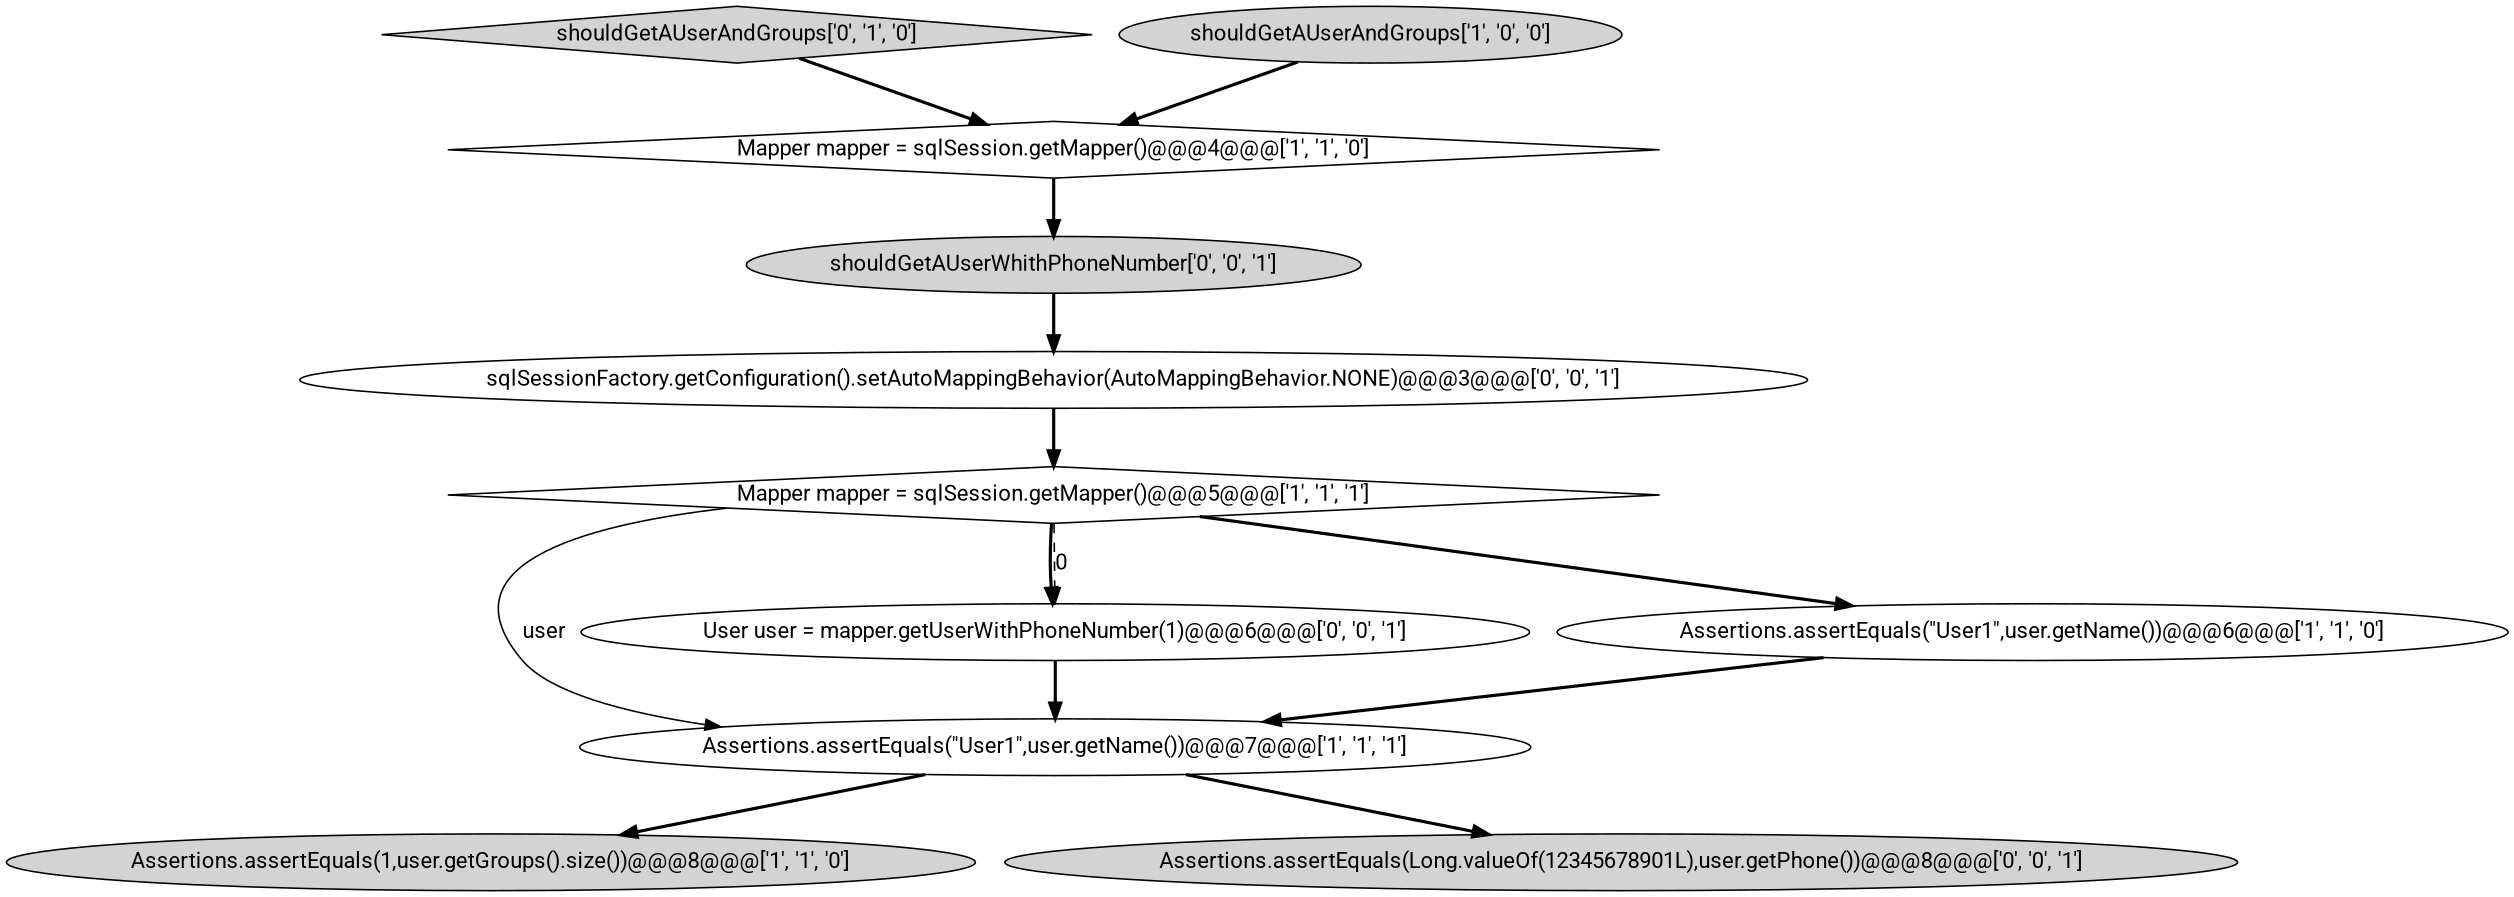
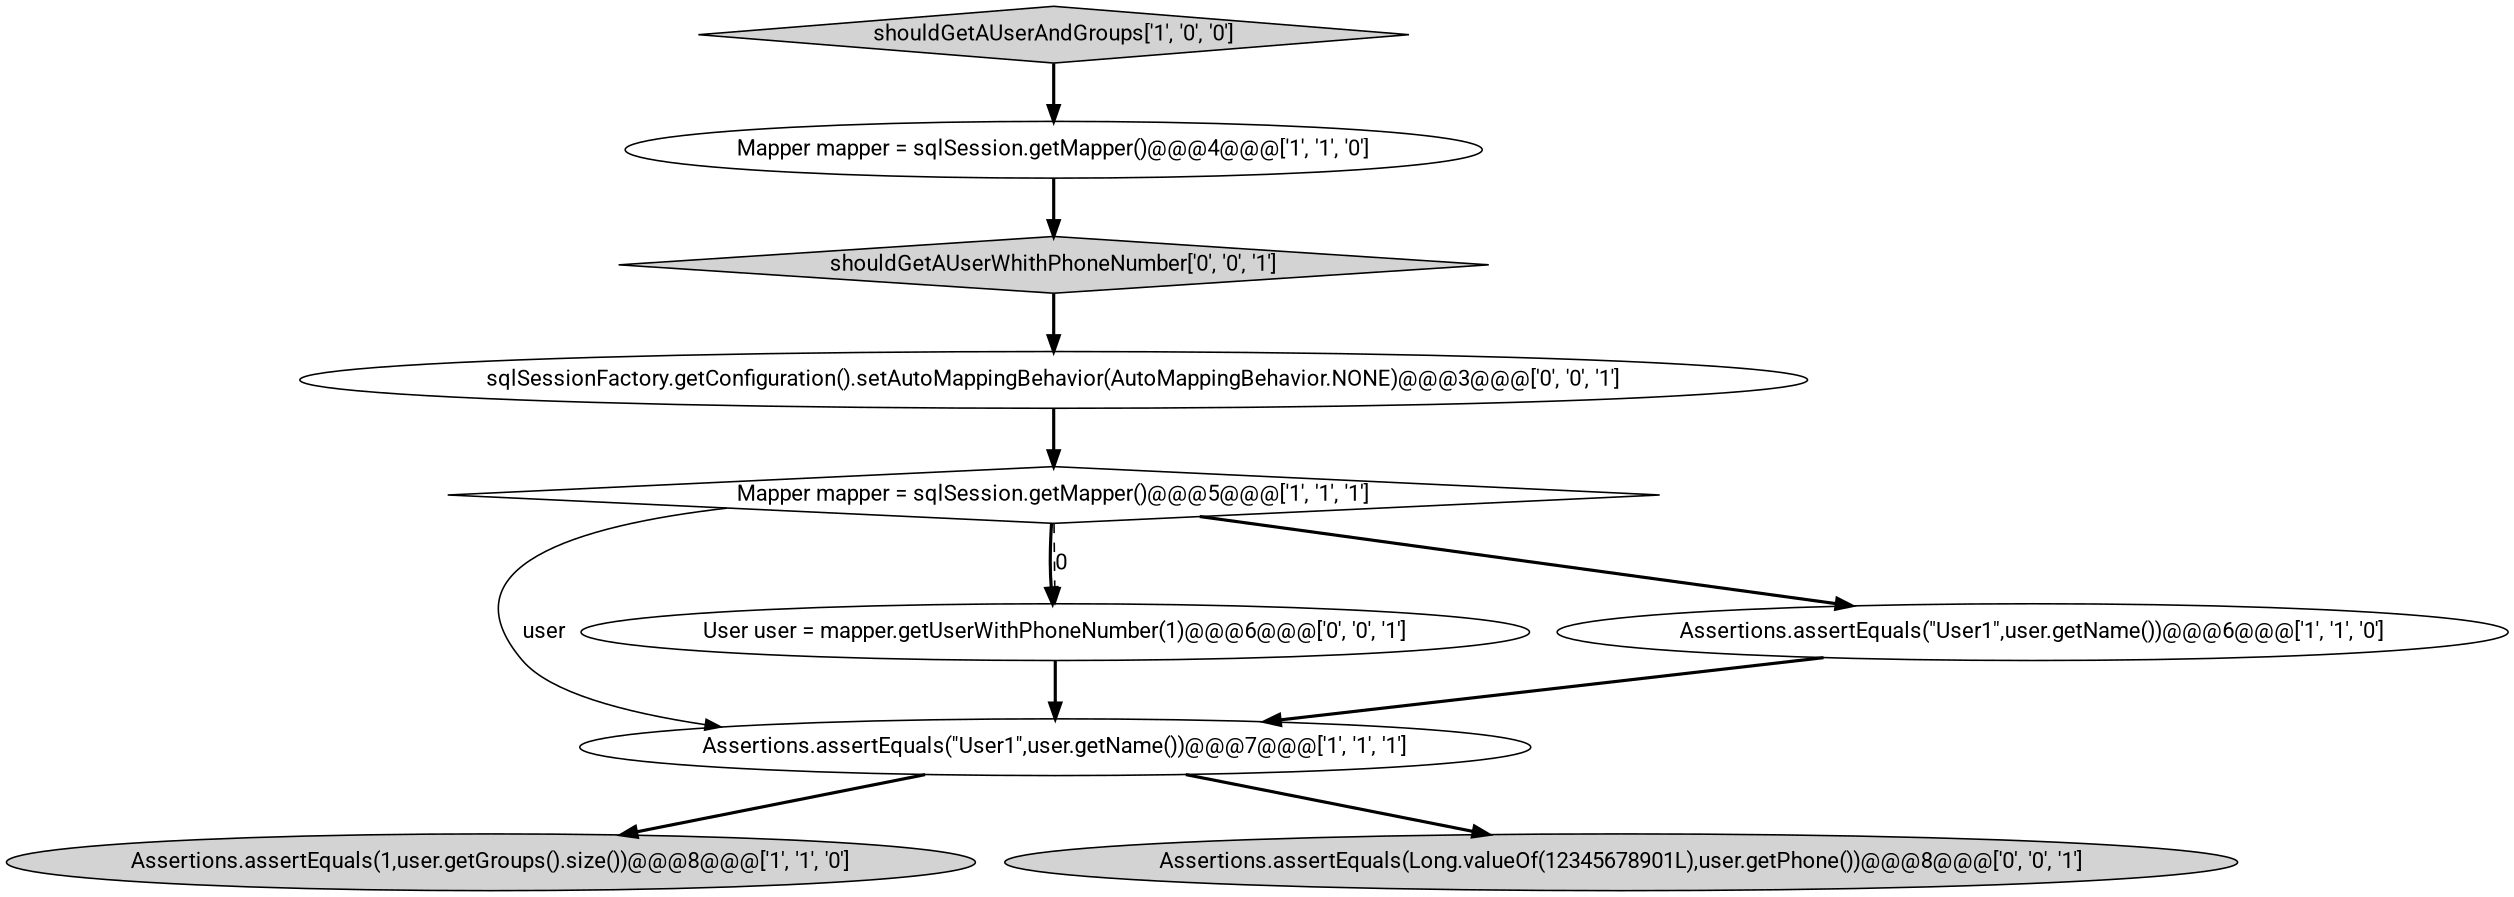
(737, 35) -> none
(1371, 35) -> (1054, 35)
(1054, 150) -> (1054, 150)
(1054, 265) -> (1054, 265)
